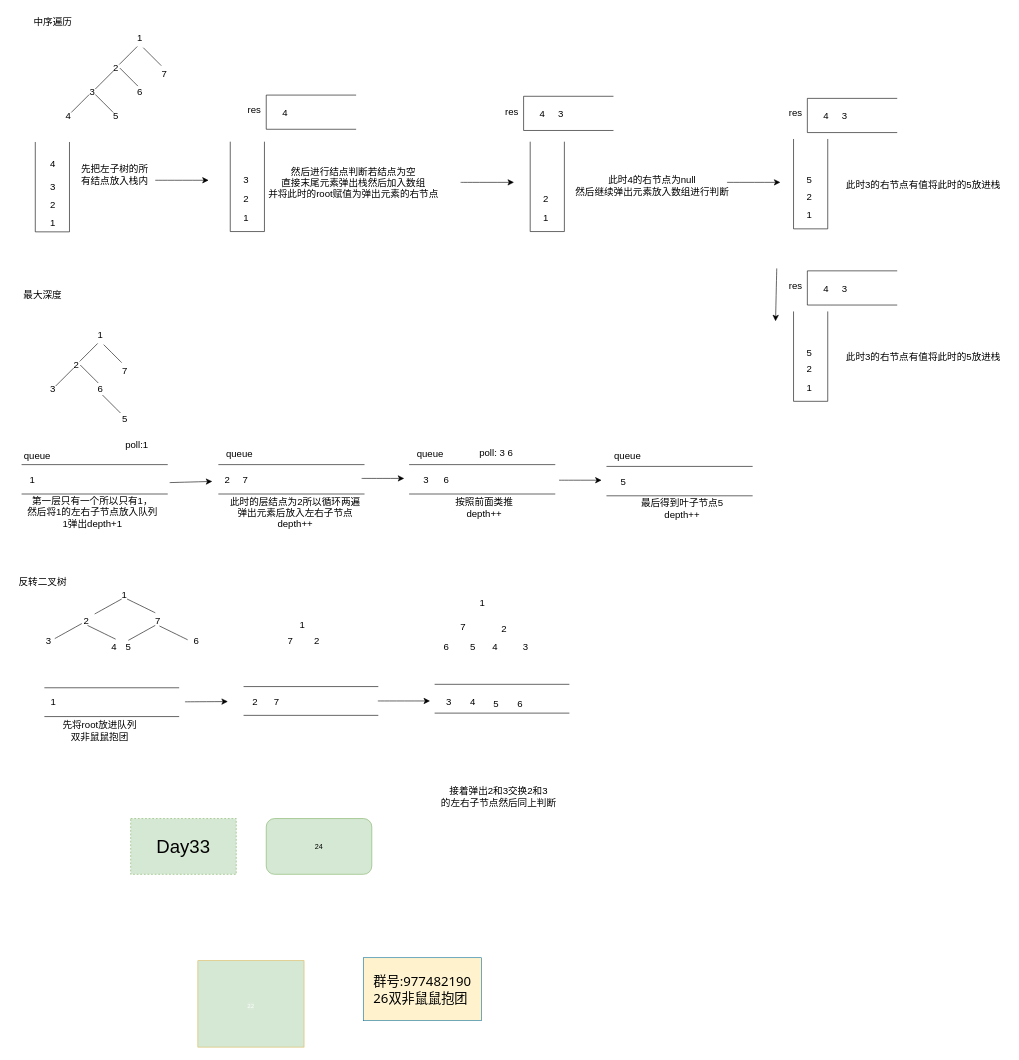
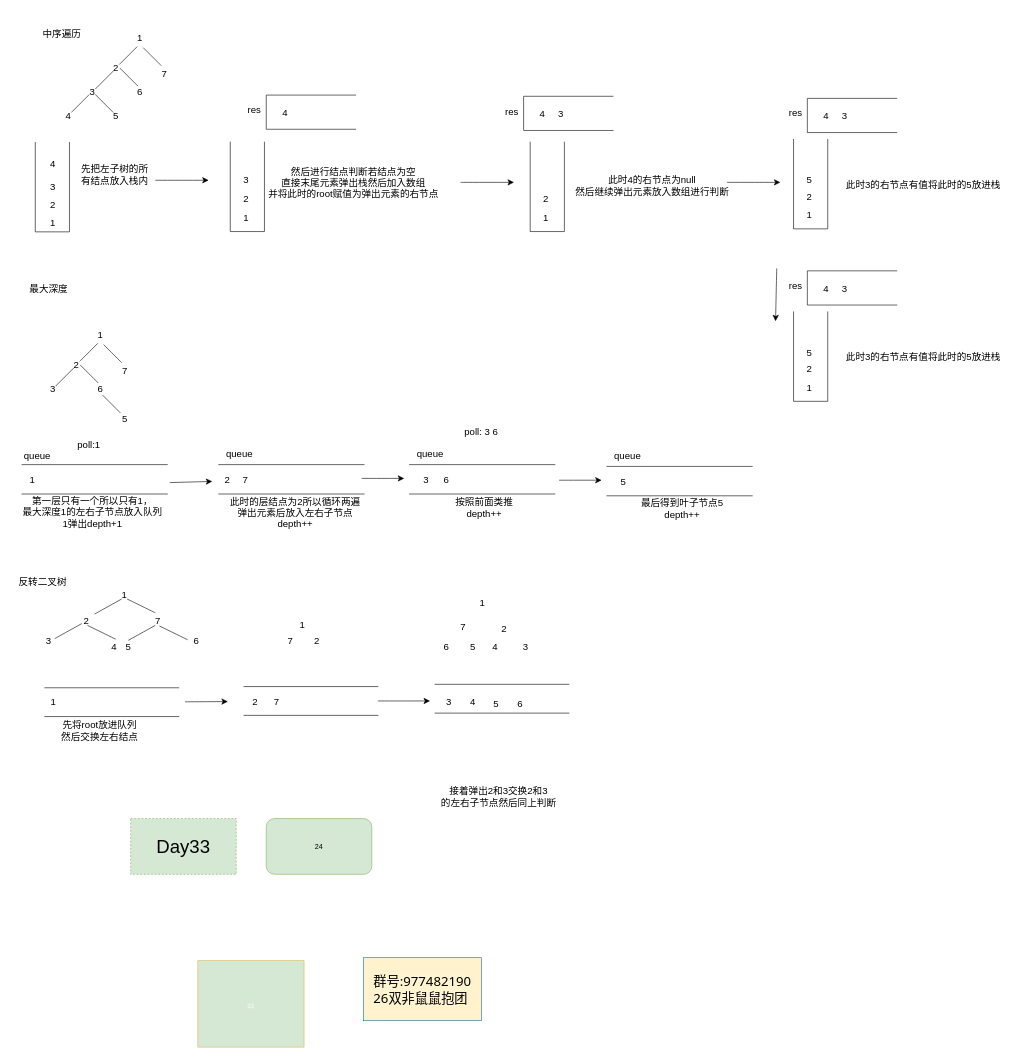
(52, 22) -> (61, 34)
(42, 295) -> (48, 289)
(136, 445) -> (88, 445)
(496, 452) -> (481, 431)
(92, 512) -> (92, 512)
(100, 731) -> (100, 731)
